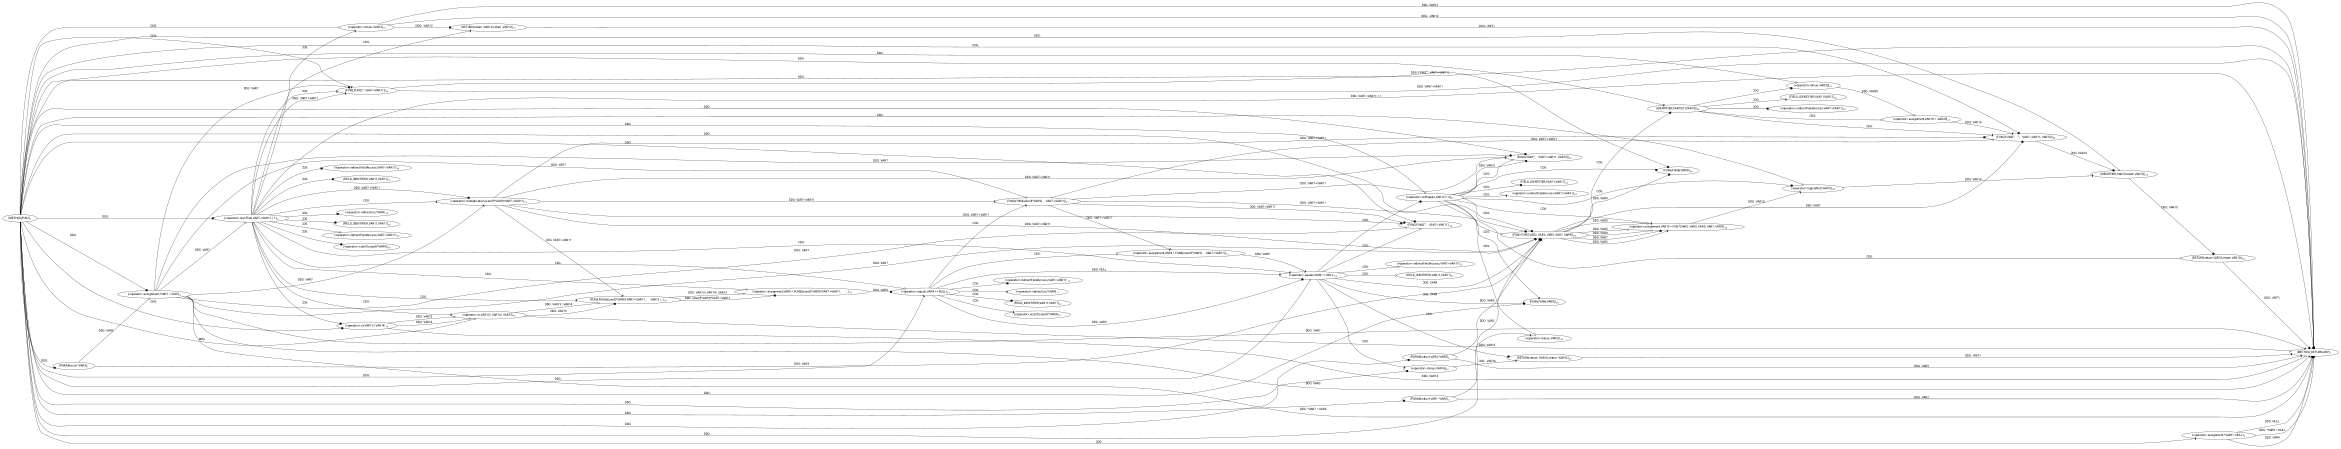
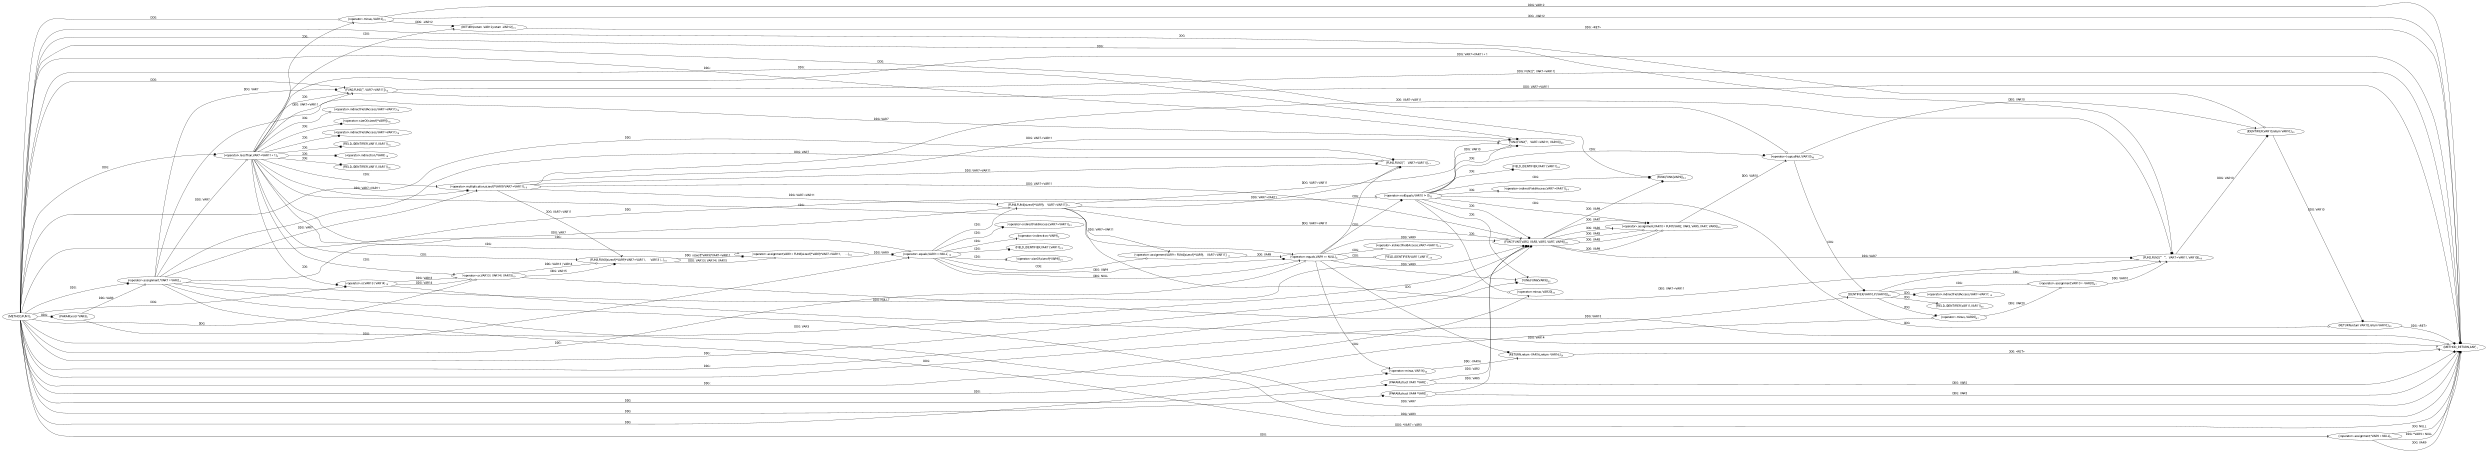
(1606, 167) -> (1821, 230)
(881, 263) -> (881, 300)
